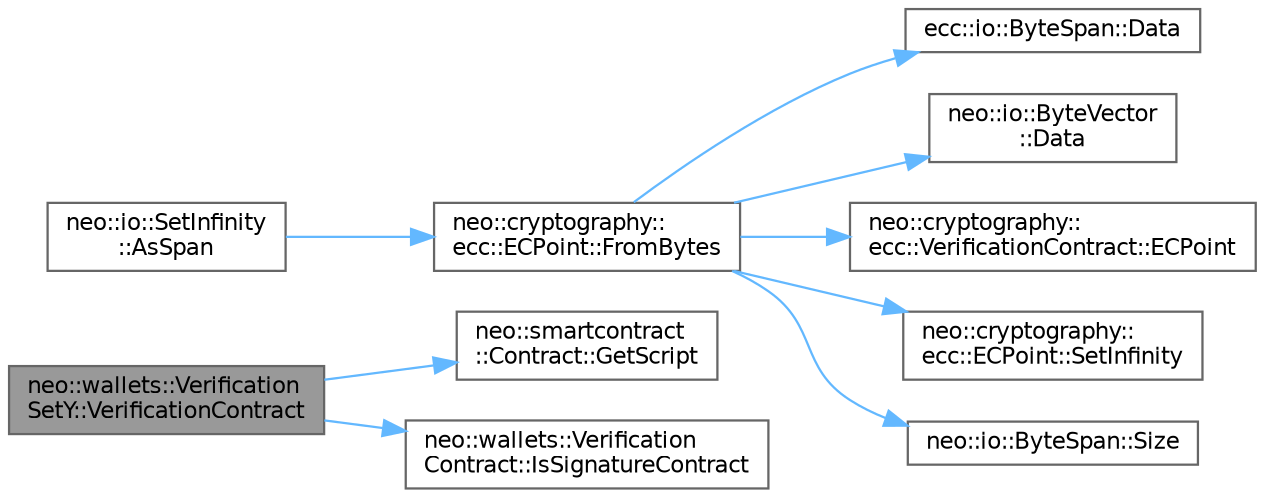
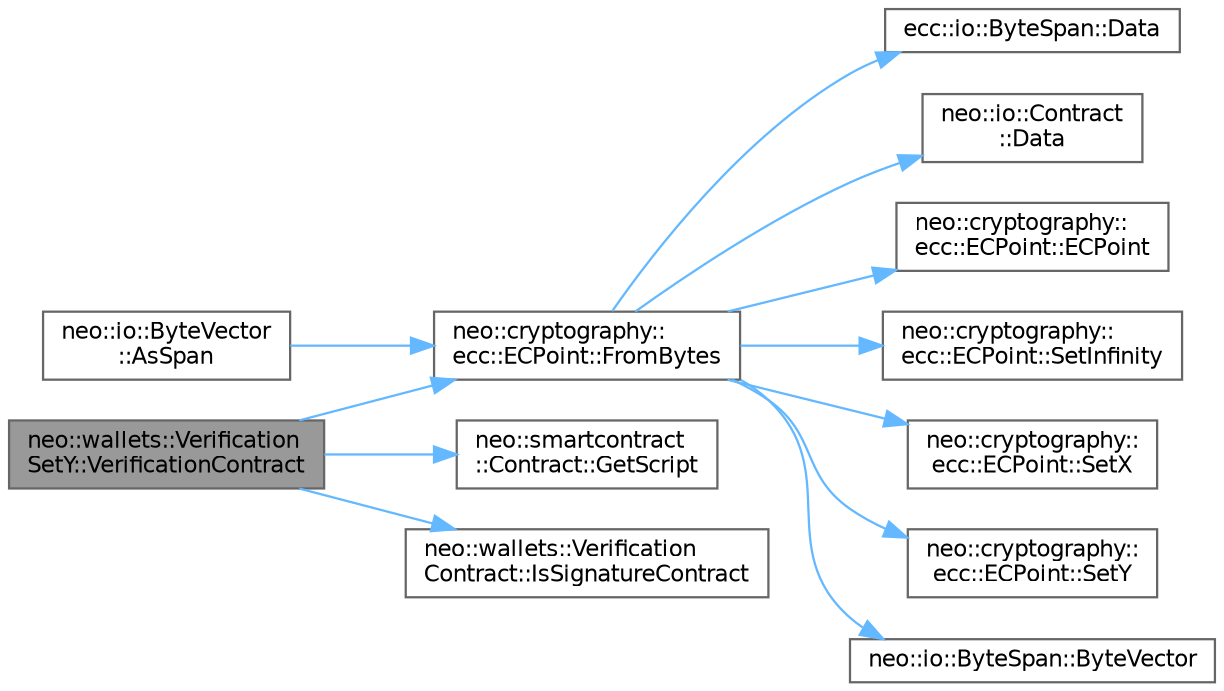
(1053, 128) -> (1032, 128)
(167, 237) -> (167, 346)
(1053, 237) -> (1032, 237)
none -> (366, 403)
(1053, 443) -> (1032, 661)
none -> (1032, 454)
none -> (1032, 563)
